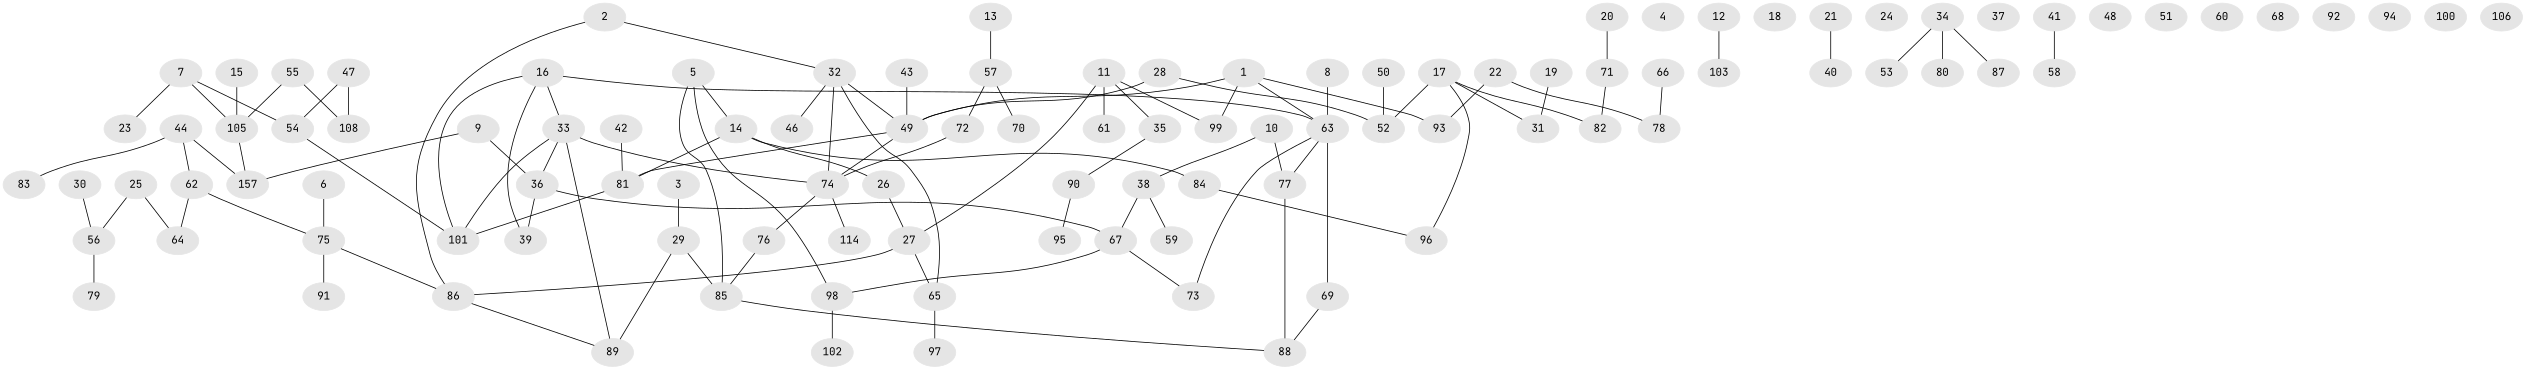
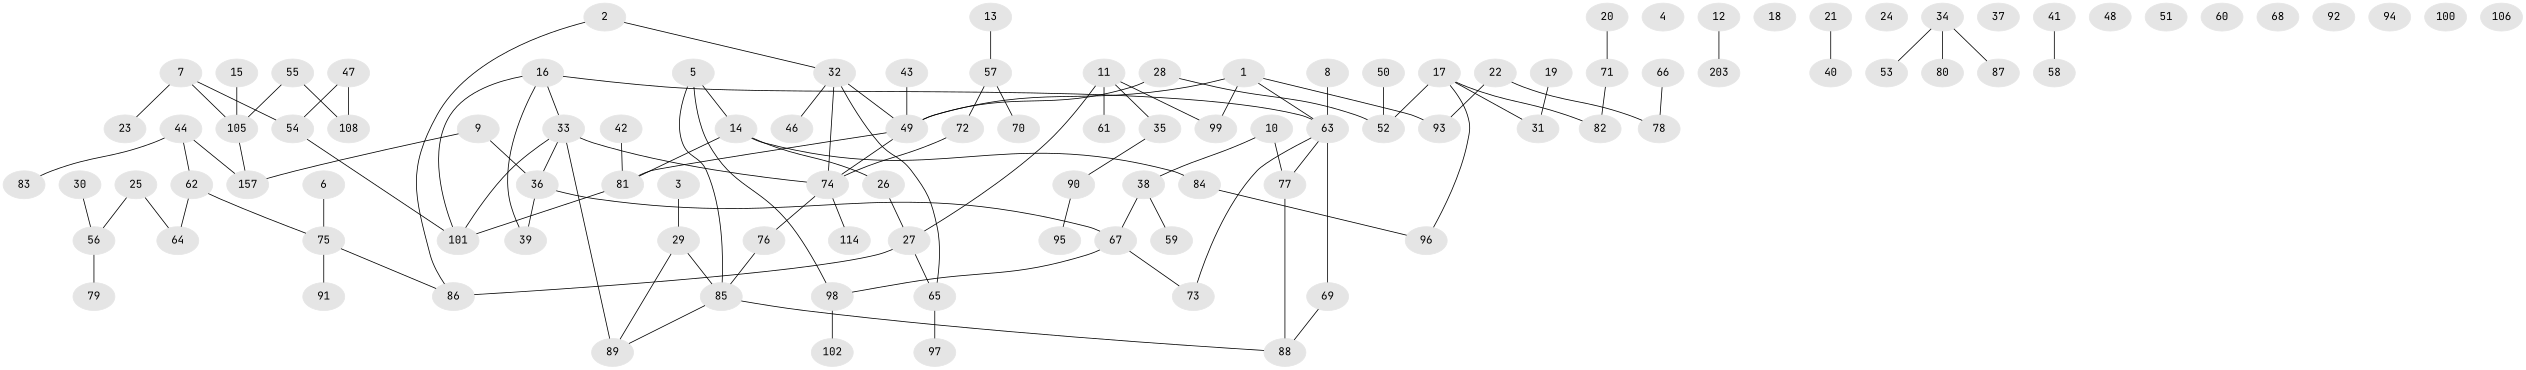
(1719, 73) -> (1719, 73)
(533, 325) -> (667, 325)
